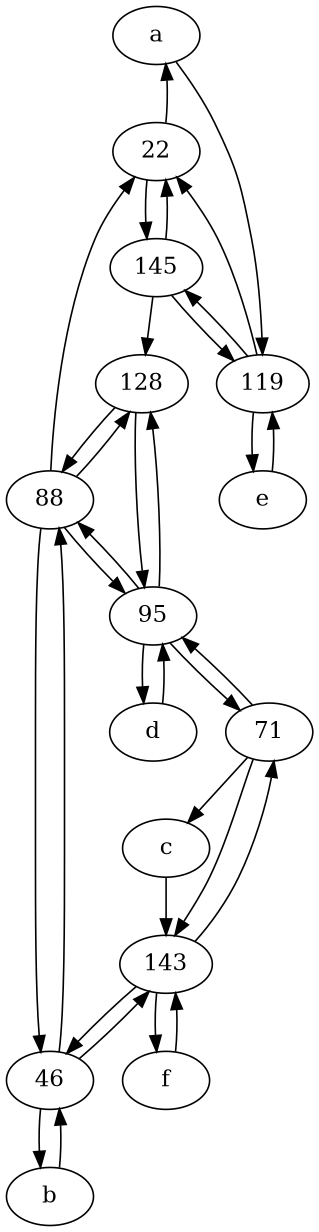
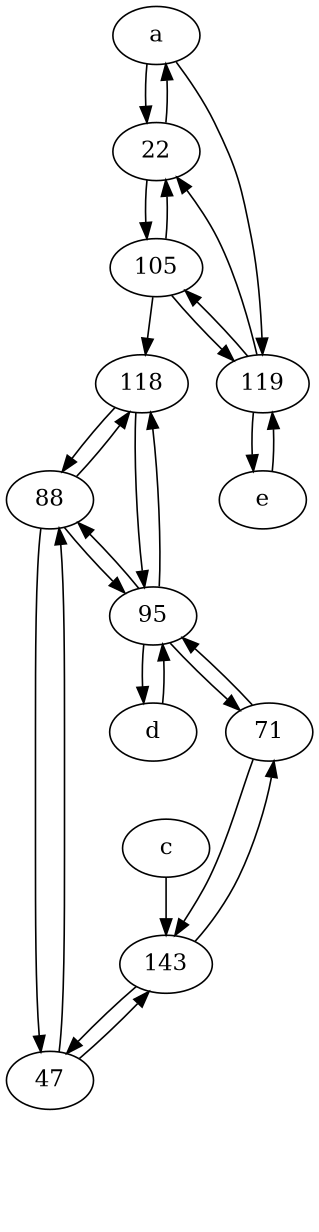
(156, 268) -> (156, 268)
(69, 325) -> (146, 85)
(142, 384) -> (142, 384)
(223, 784) -> none
(50, 1080) -> (50, 1080)
(166, 1080) -> none
(50, 1196) -> none
